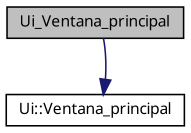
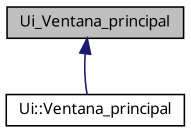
(106, 59) -> (85, 74)
